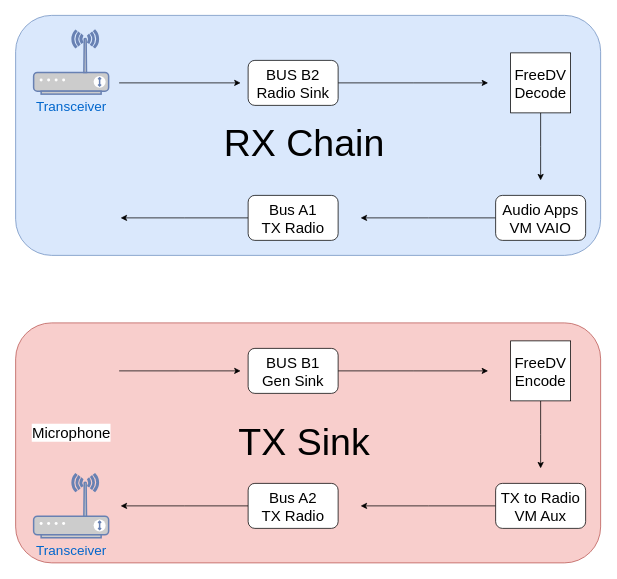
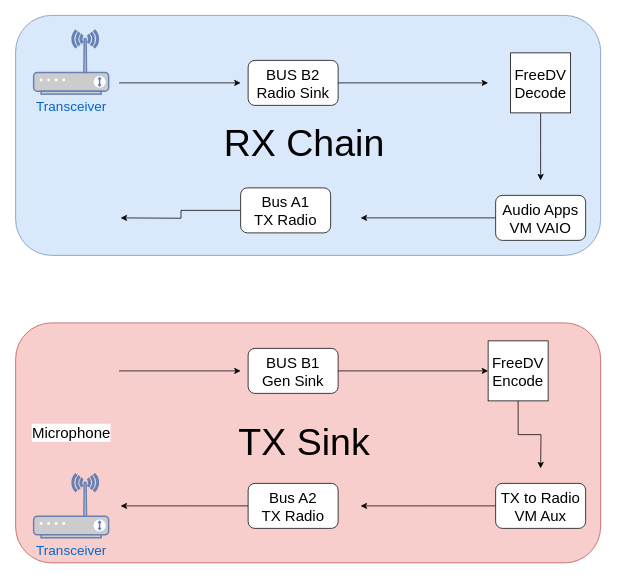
(293, 218) -> (285, 210)
(540, 371) -> (518, 371)
